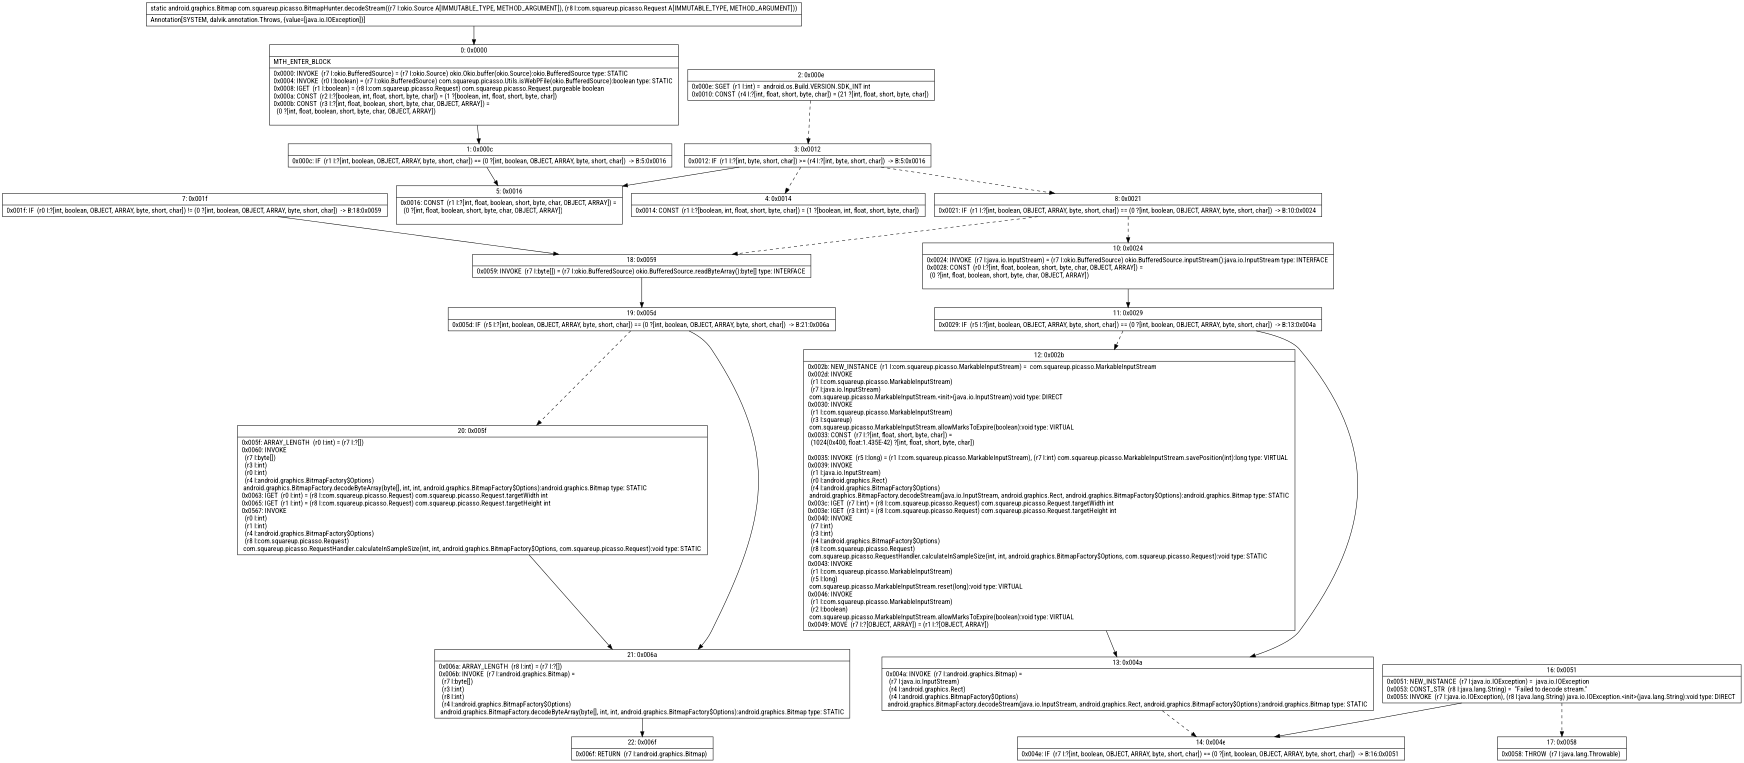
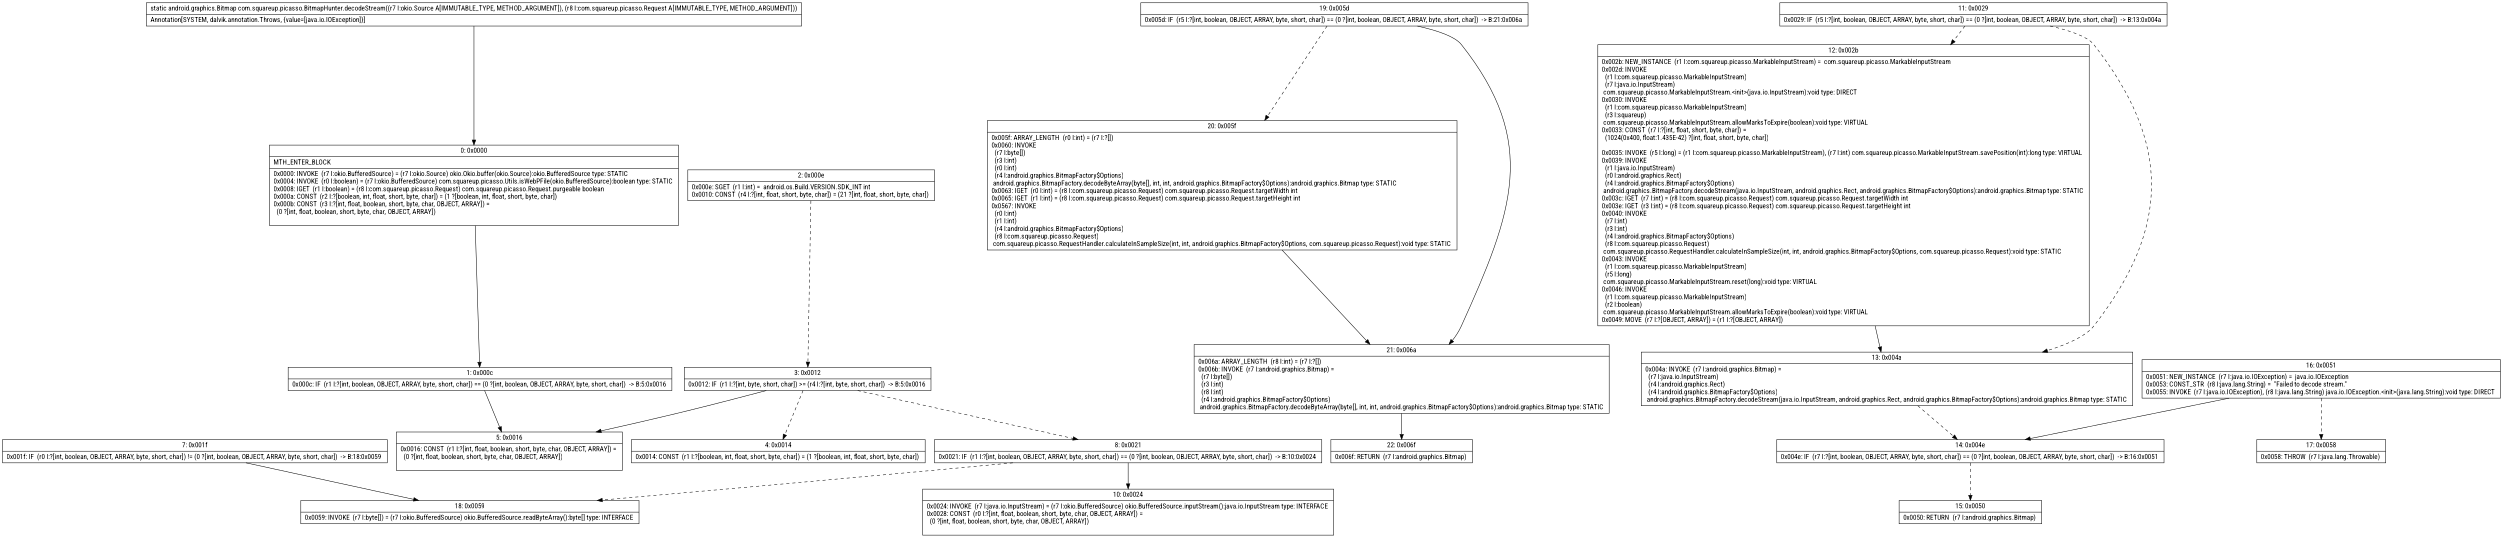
(1128, 227) -> (1128, 473)
(642, 290) -> none
(1128, 296) -> none
(1357, 491) -> (2151, 188)
none -> (1970, 512)
